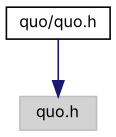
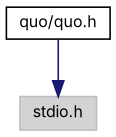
(58, 113) -> (58, 113)
